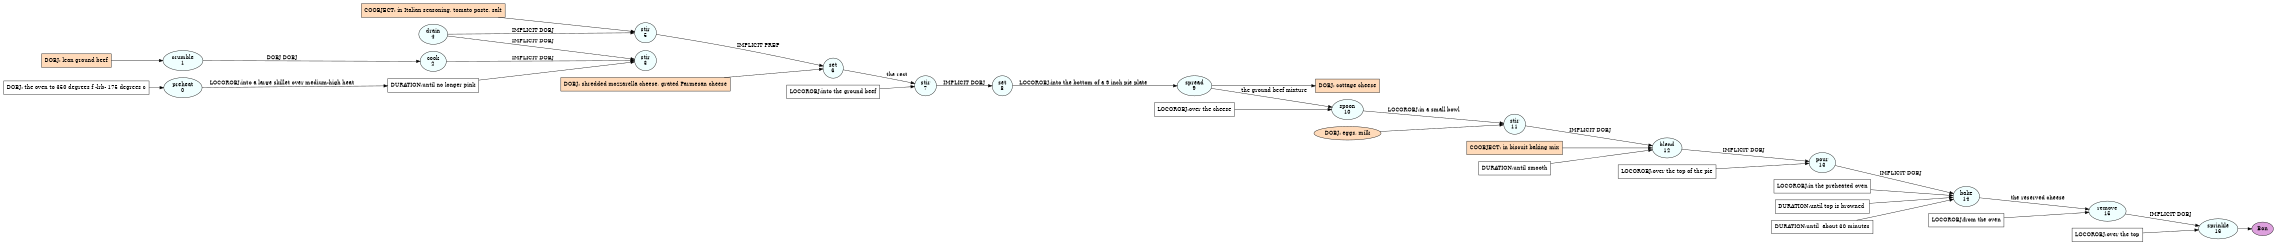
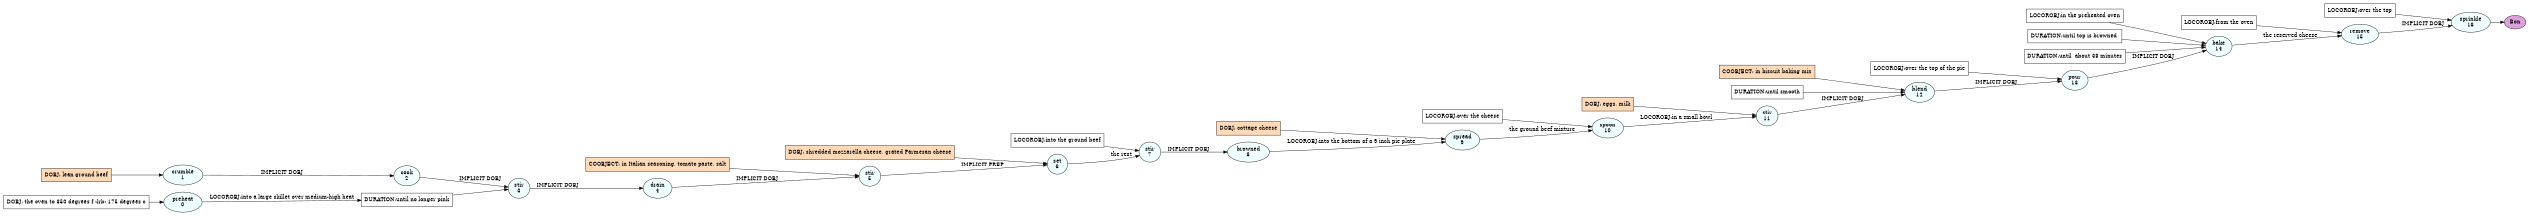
(539, 47) -> (585, 188)
(282, 58) -> (282, 173)
(1002, 86) -> (1248, 152)
(1262, 86) -> (1361, 134)
(1348, 133) -> (1608, 104)
(1822, 227) -> (2075, 56)
